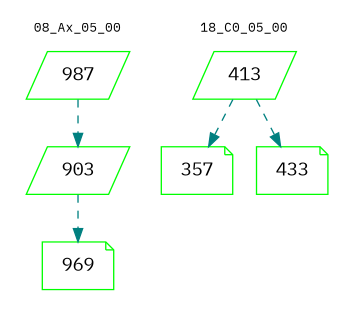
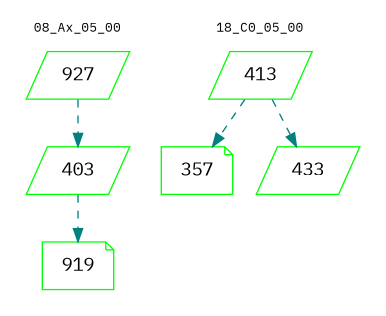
(78, 75) -> (78, 75)
(78, 171) -> (78, 171)
(292, 171) -> (308, 171)
(78, 266) -> (78, 266)
